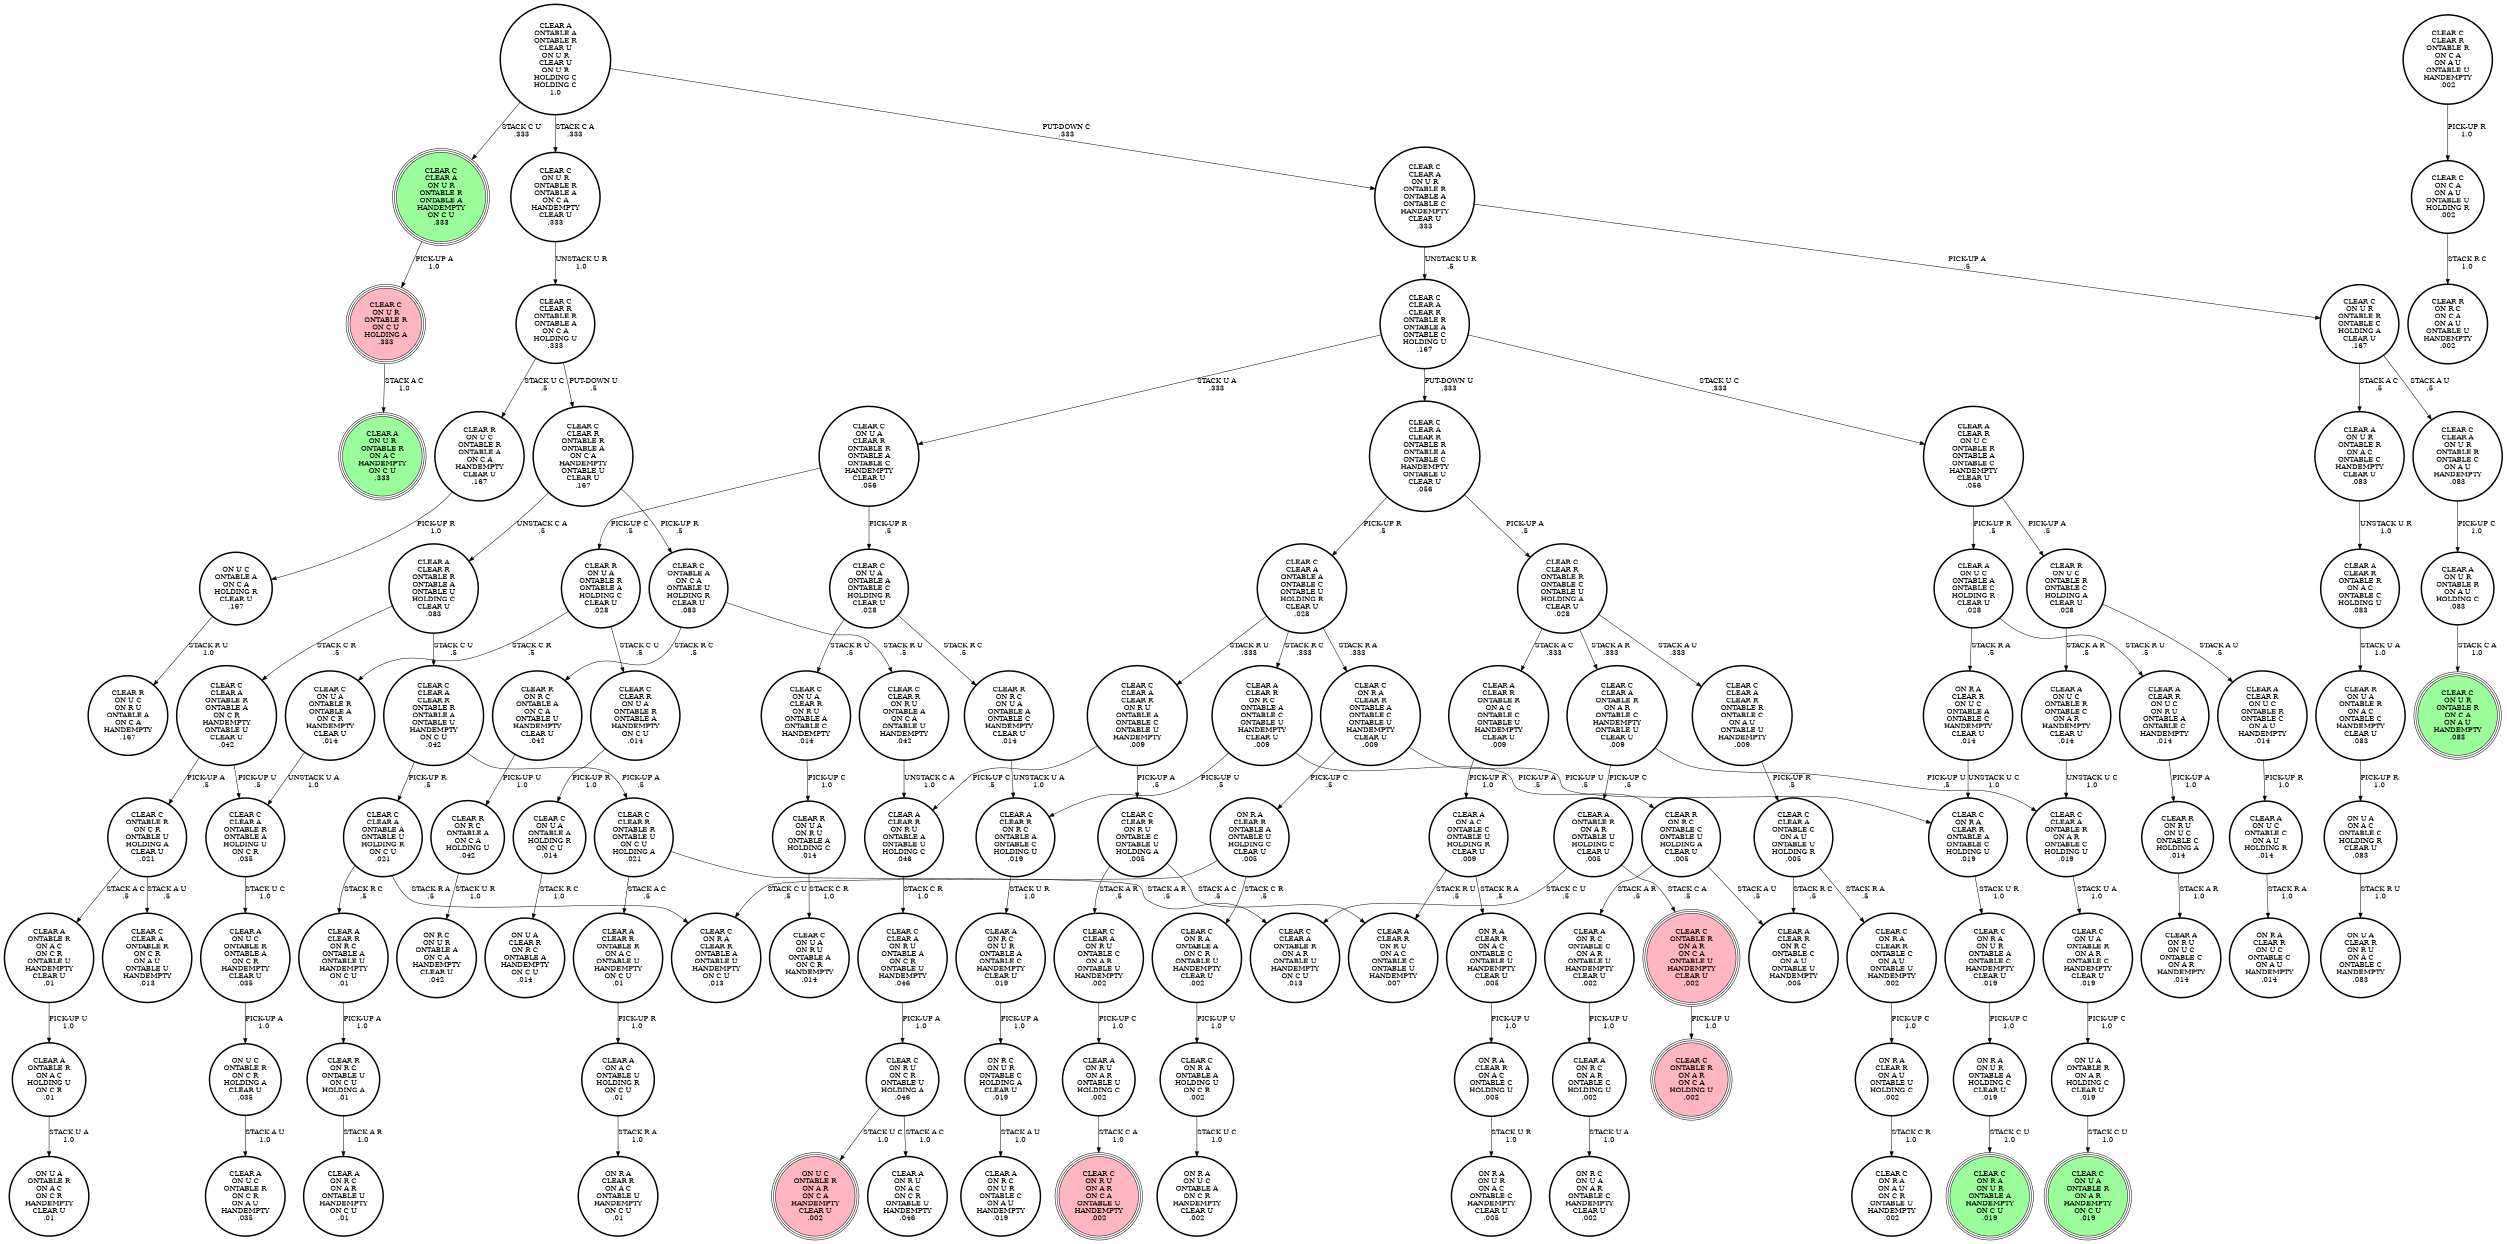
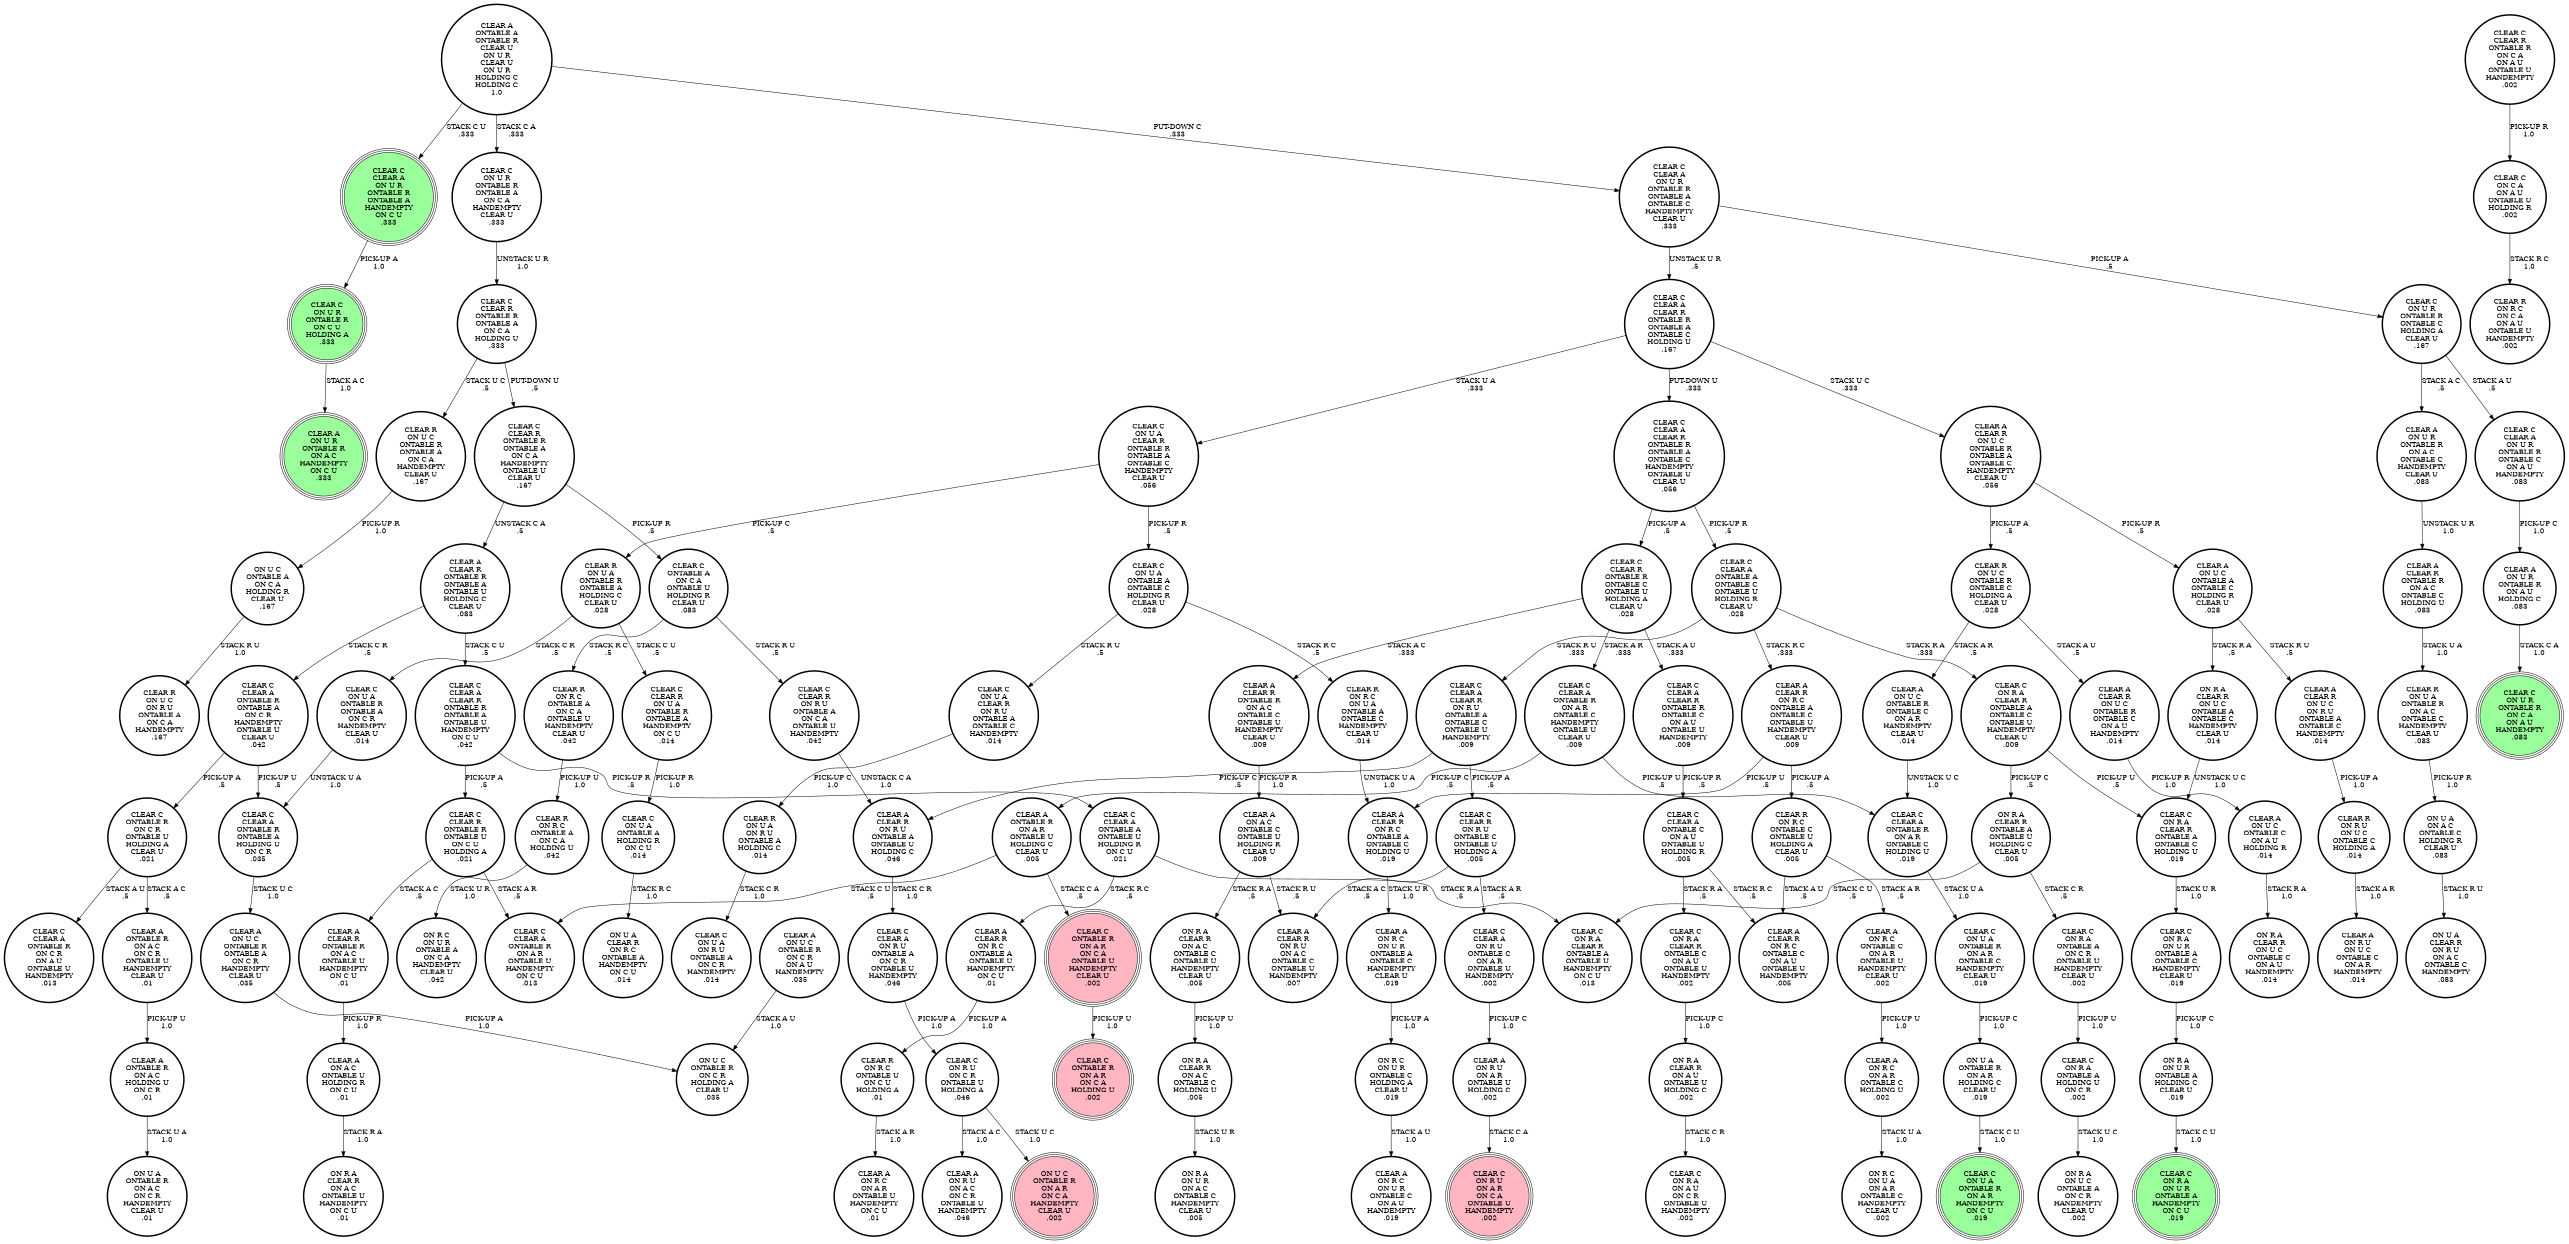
(386, 324) -> (327, 324)
(245, 1134) -> (756, 1018)
